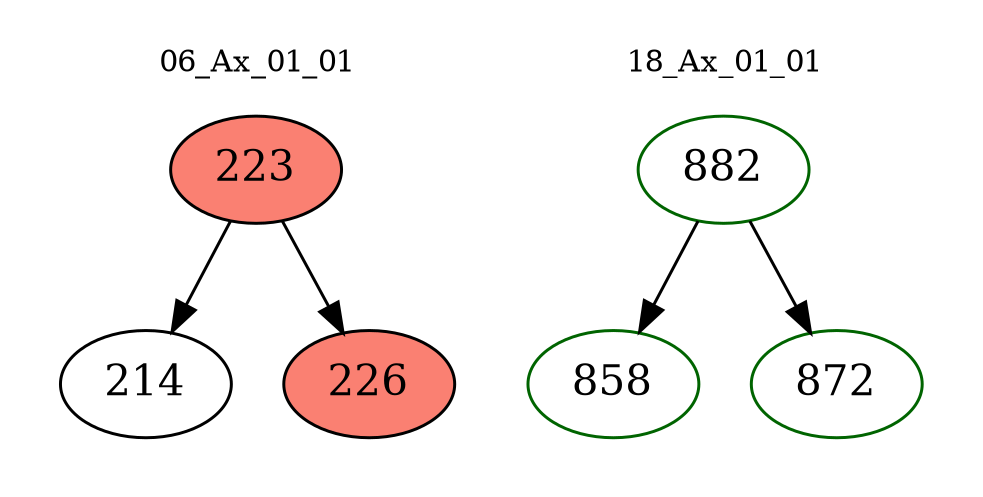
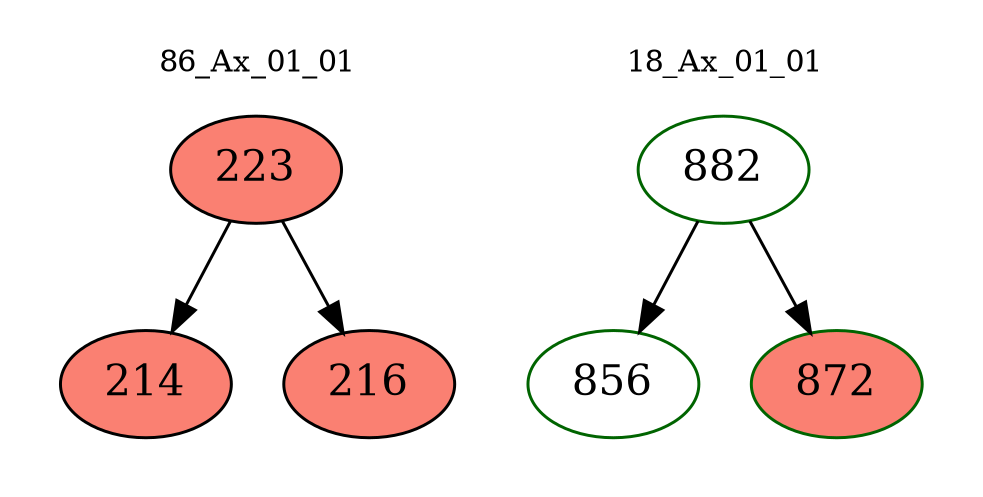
(258, 64) -> (258, 64)
(146, 384) -> (146, 384)
(369, 384) -> (369, 384)
(613, 384) -> (613, 384)
(837, 384) -> (837, 384)
